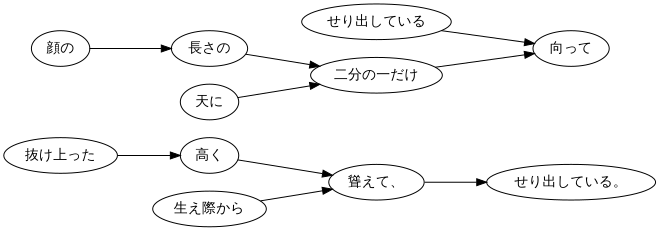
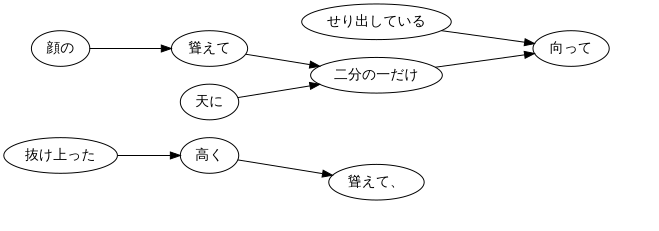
(210, 49) -> (210, 49)
(571, 182) -> none
(210, 209) -> none
